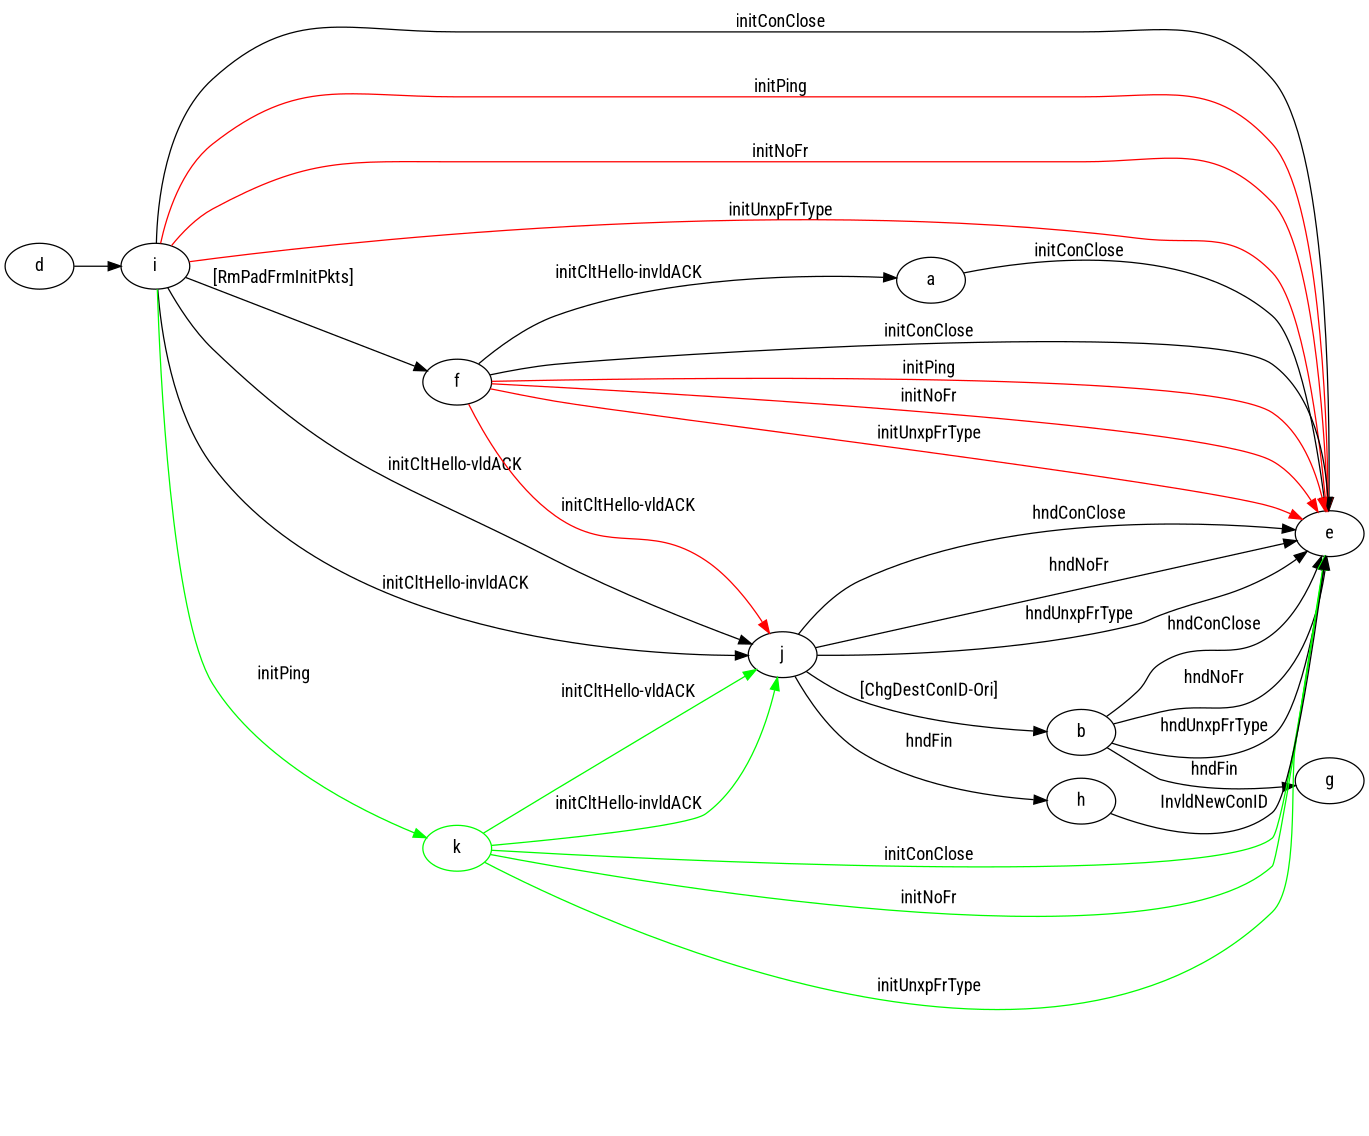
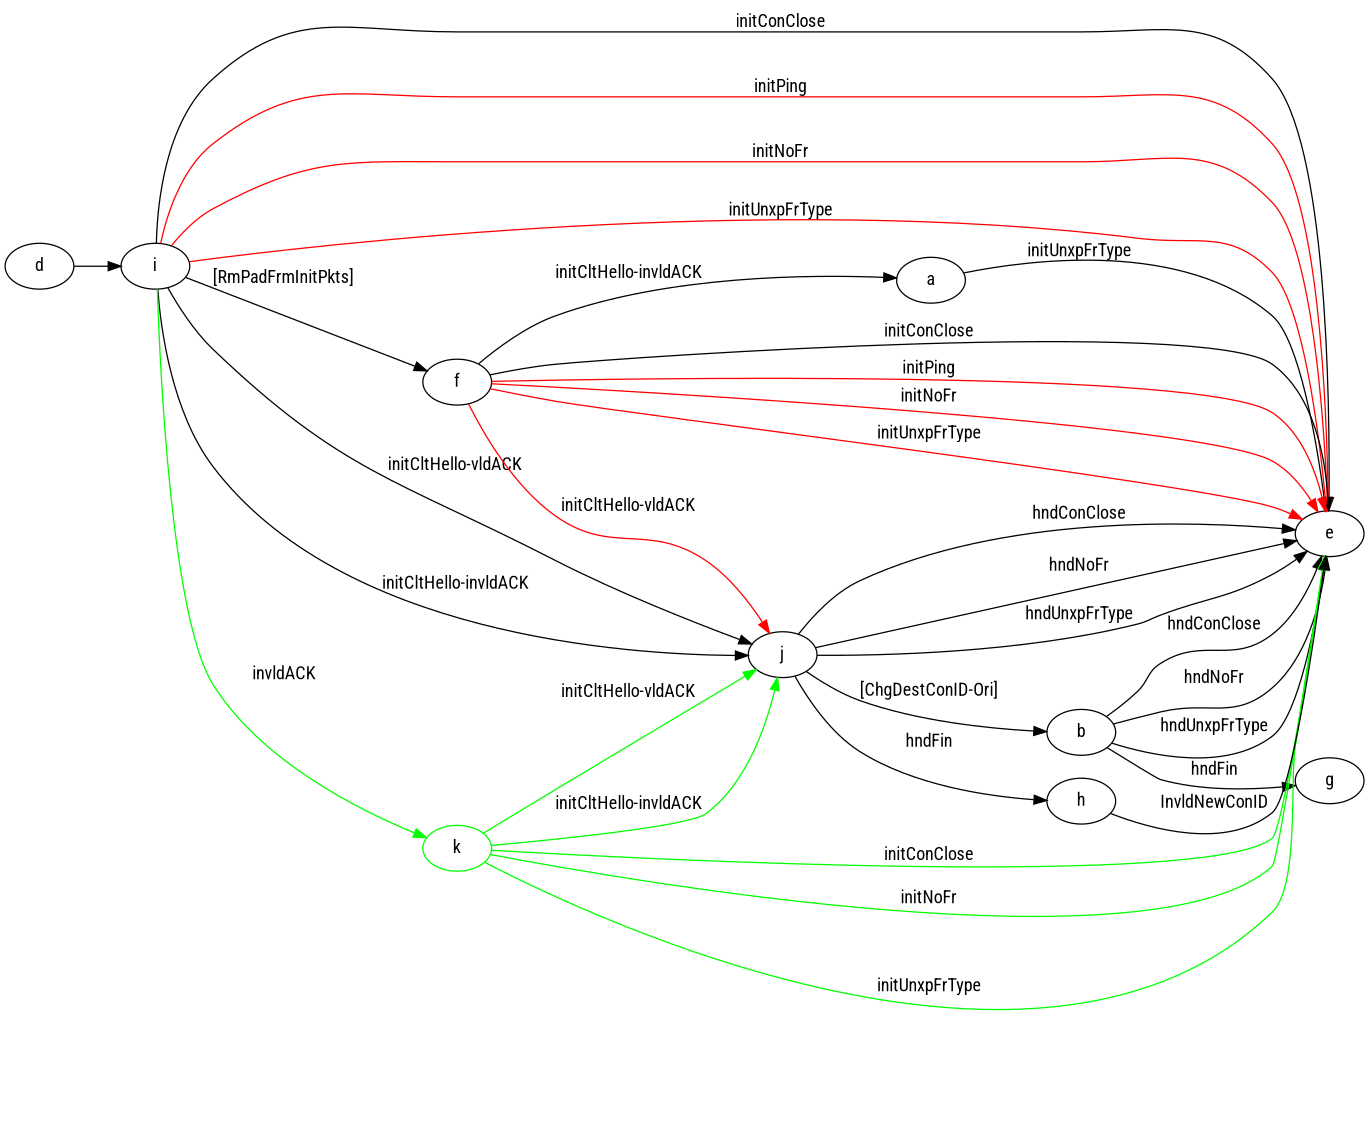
(1081, 252) -> (1081, 252)
(286, 674) -> (286, 674)
